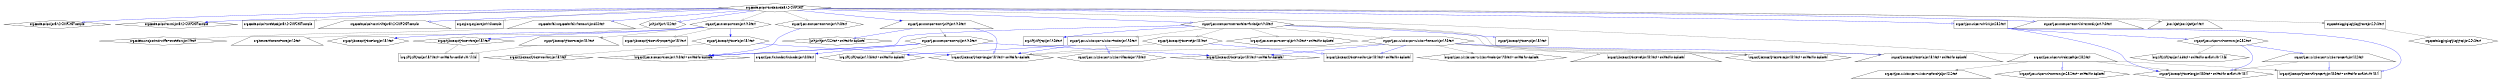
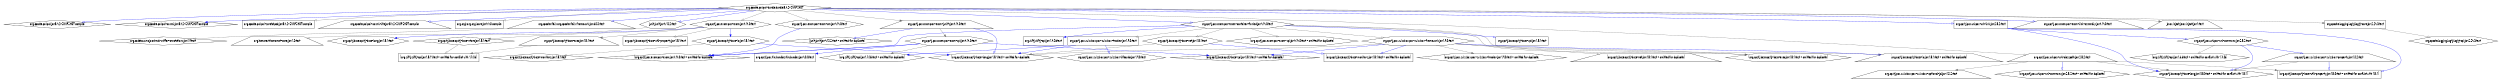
(849, 15) -> (849, 15)
(597, 33) -> (597, 33)
